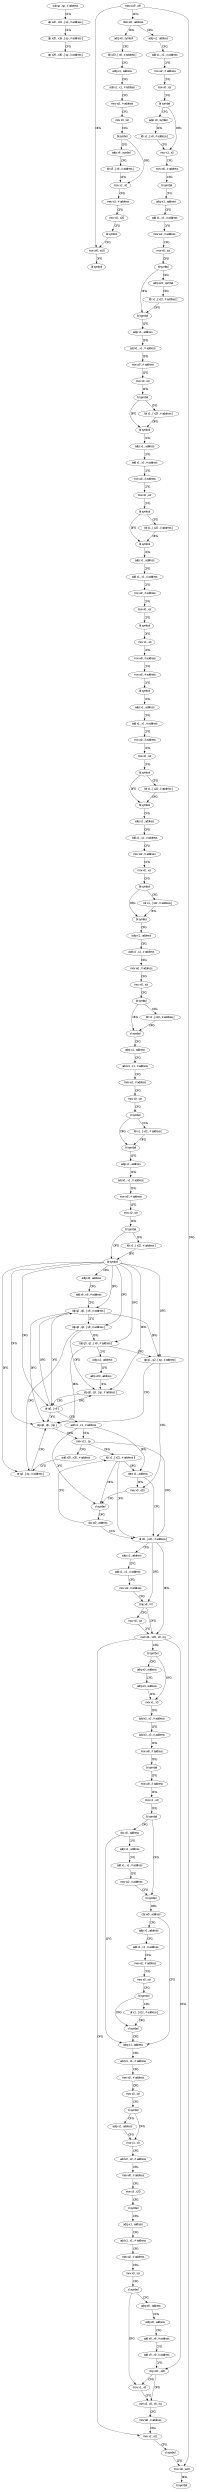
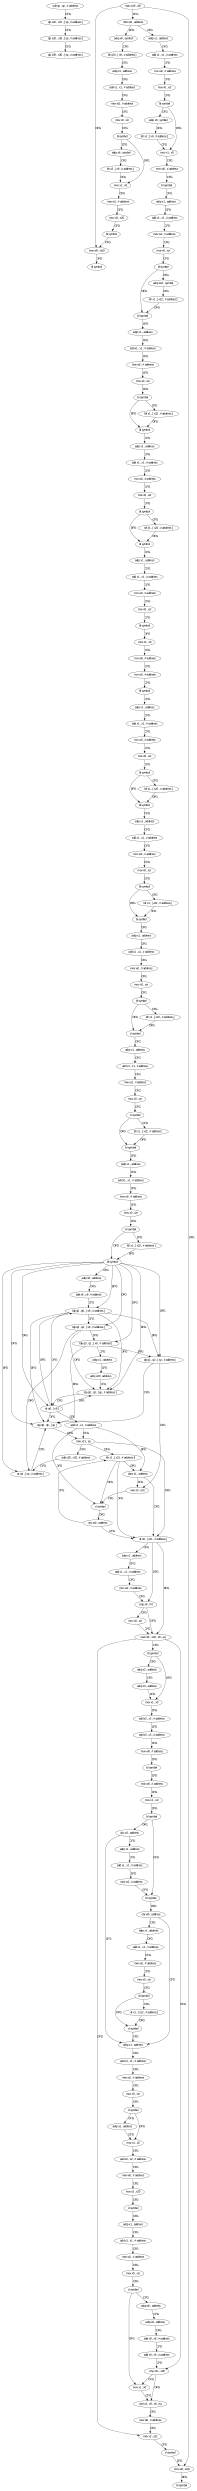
none -> (121, 1346)
